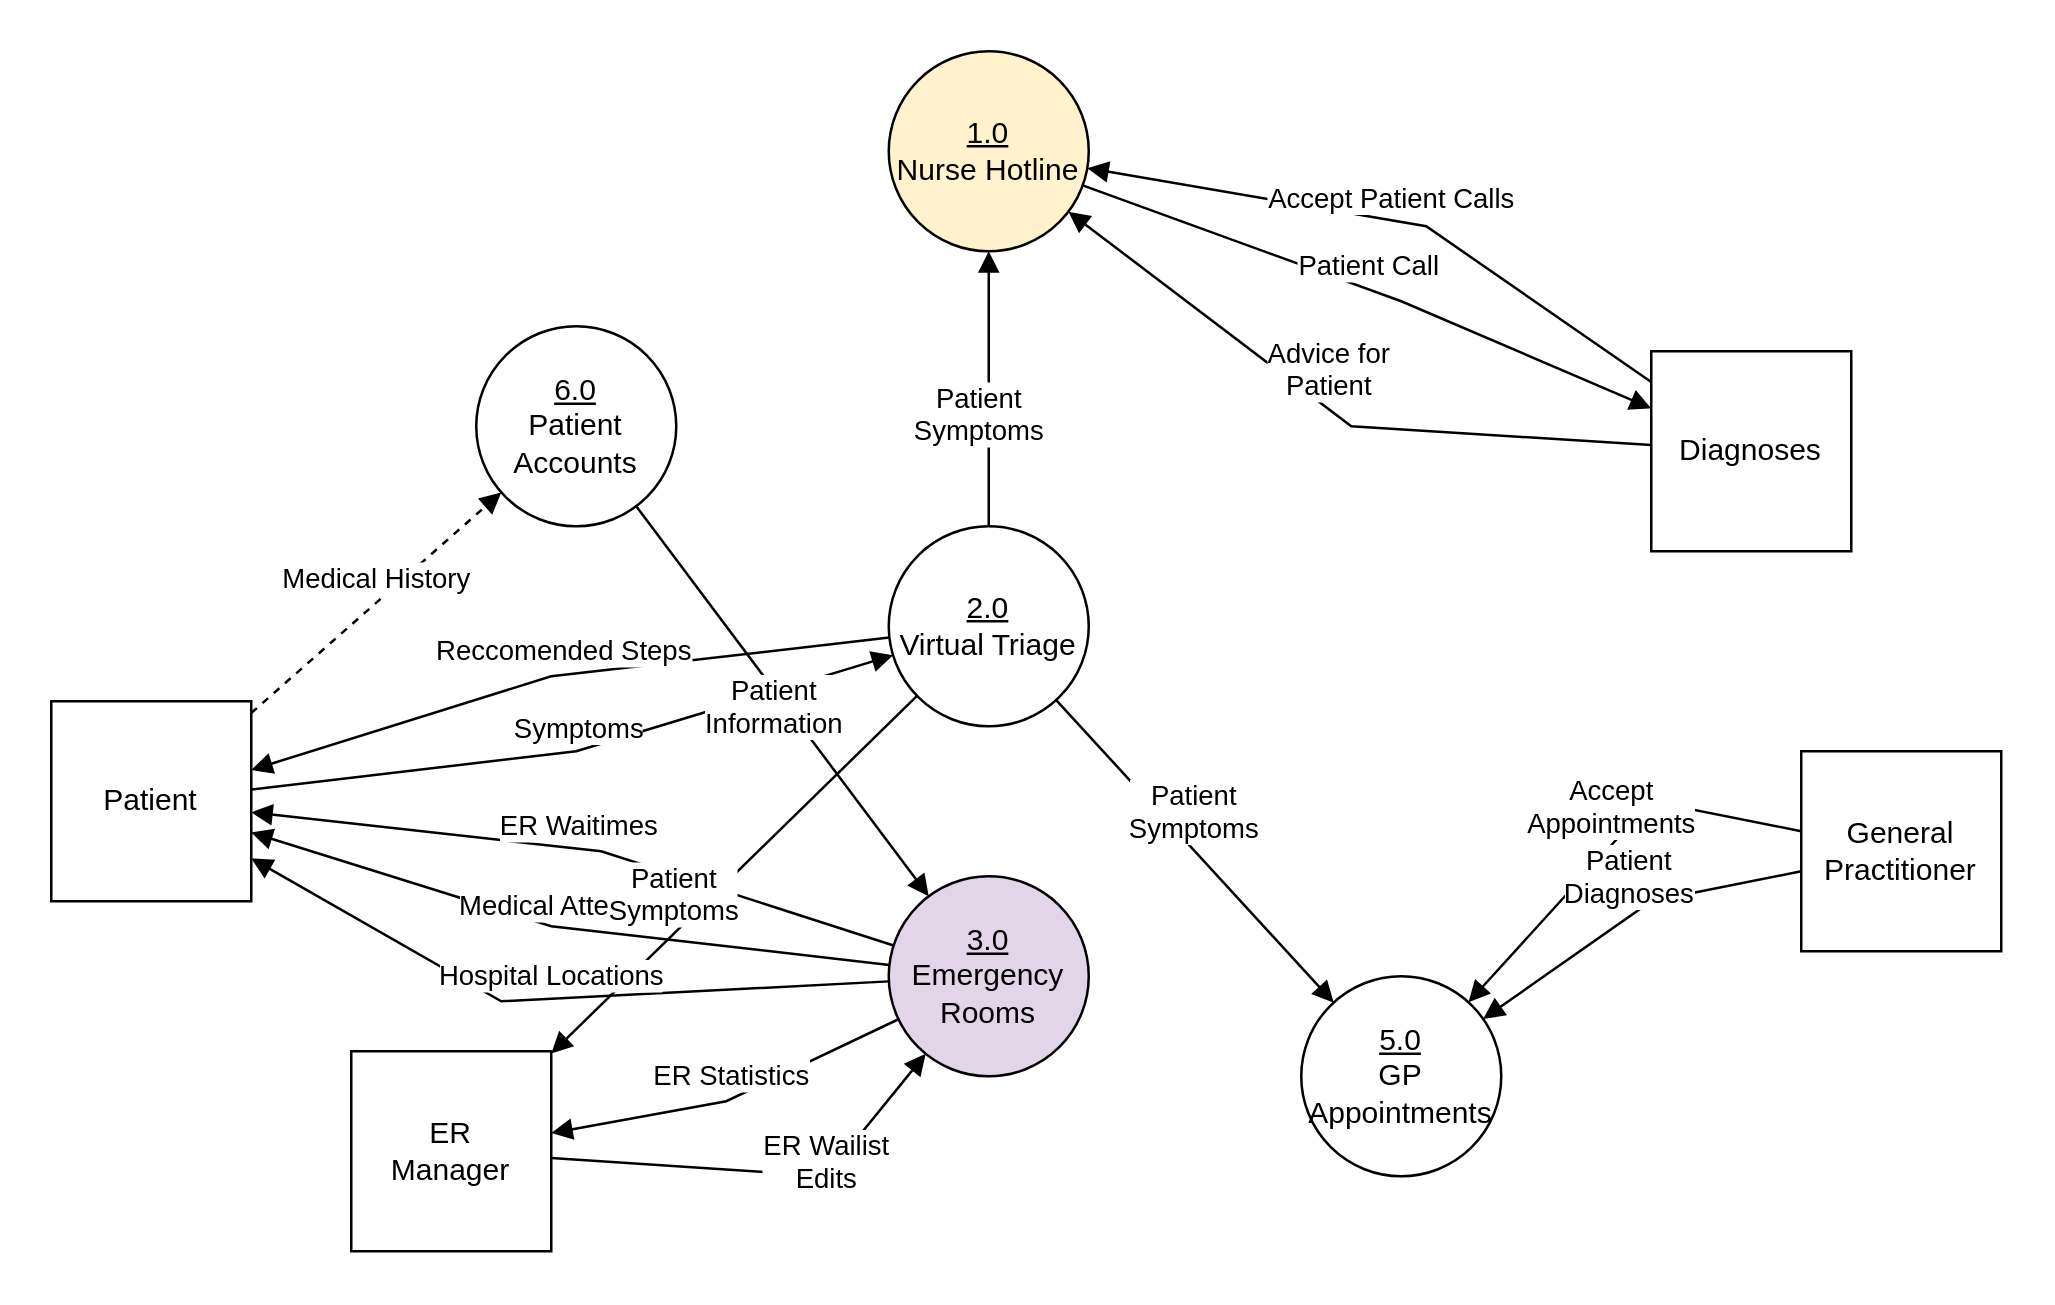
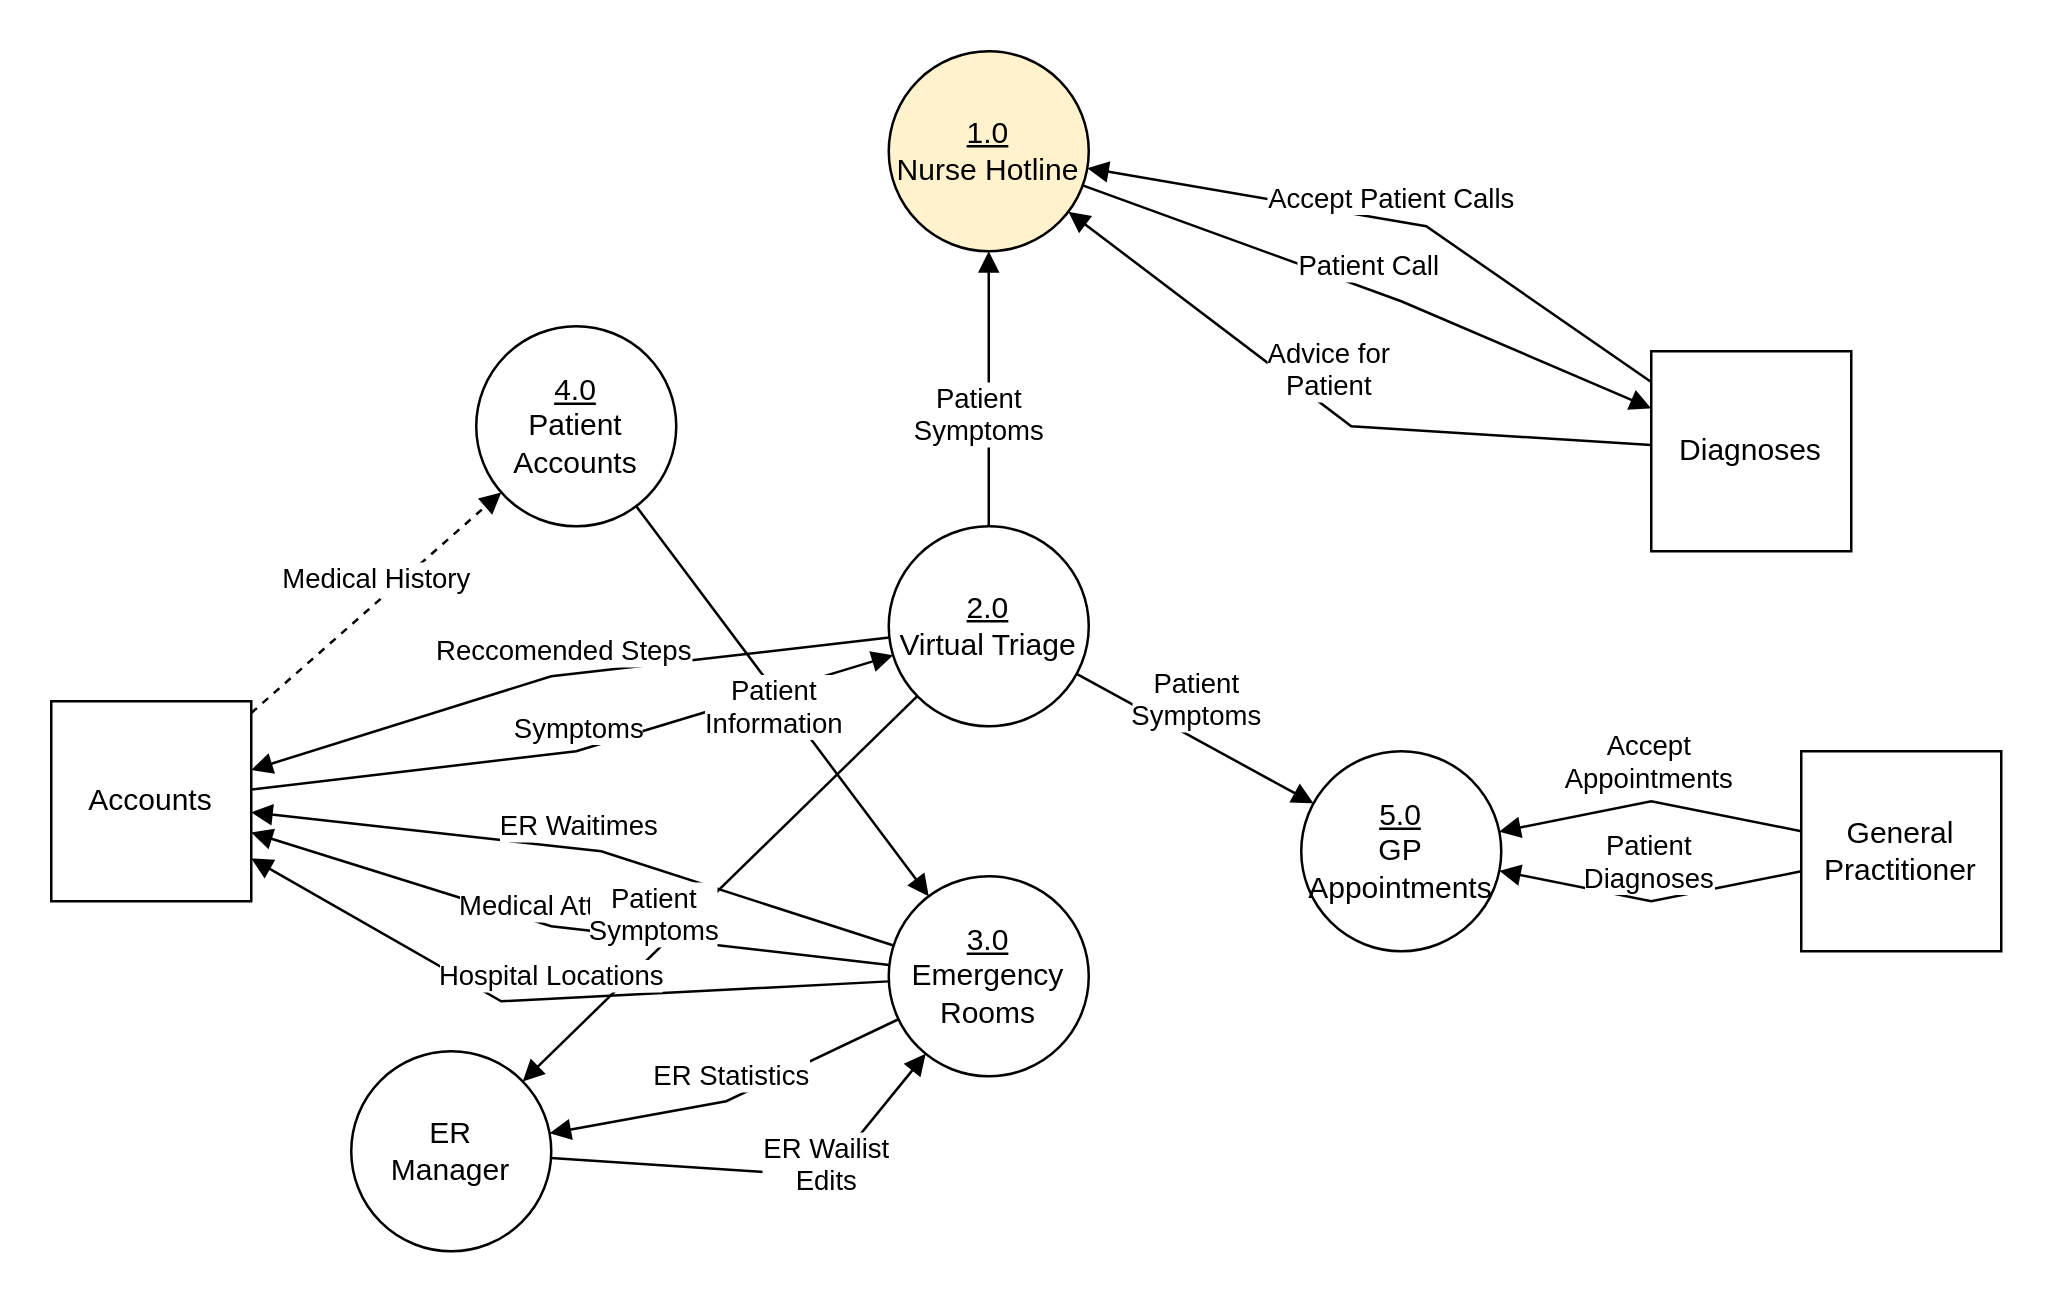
(576, 426) -> (576, 426)
(151, 801) -> (151, 801)
(989, 976) -> (989, 976)
(1401, 1076) -> (1401, 851)
(451, 1151) -> (451, 1151)
